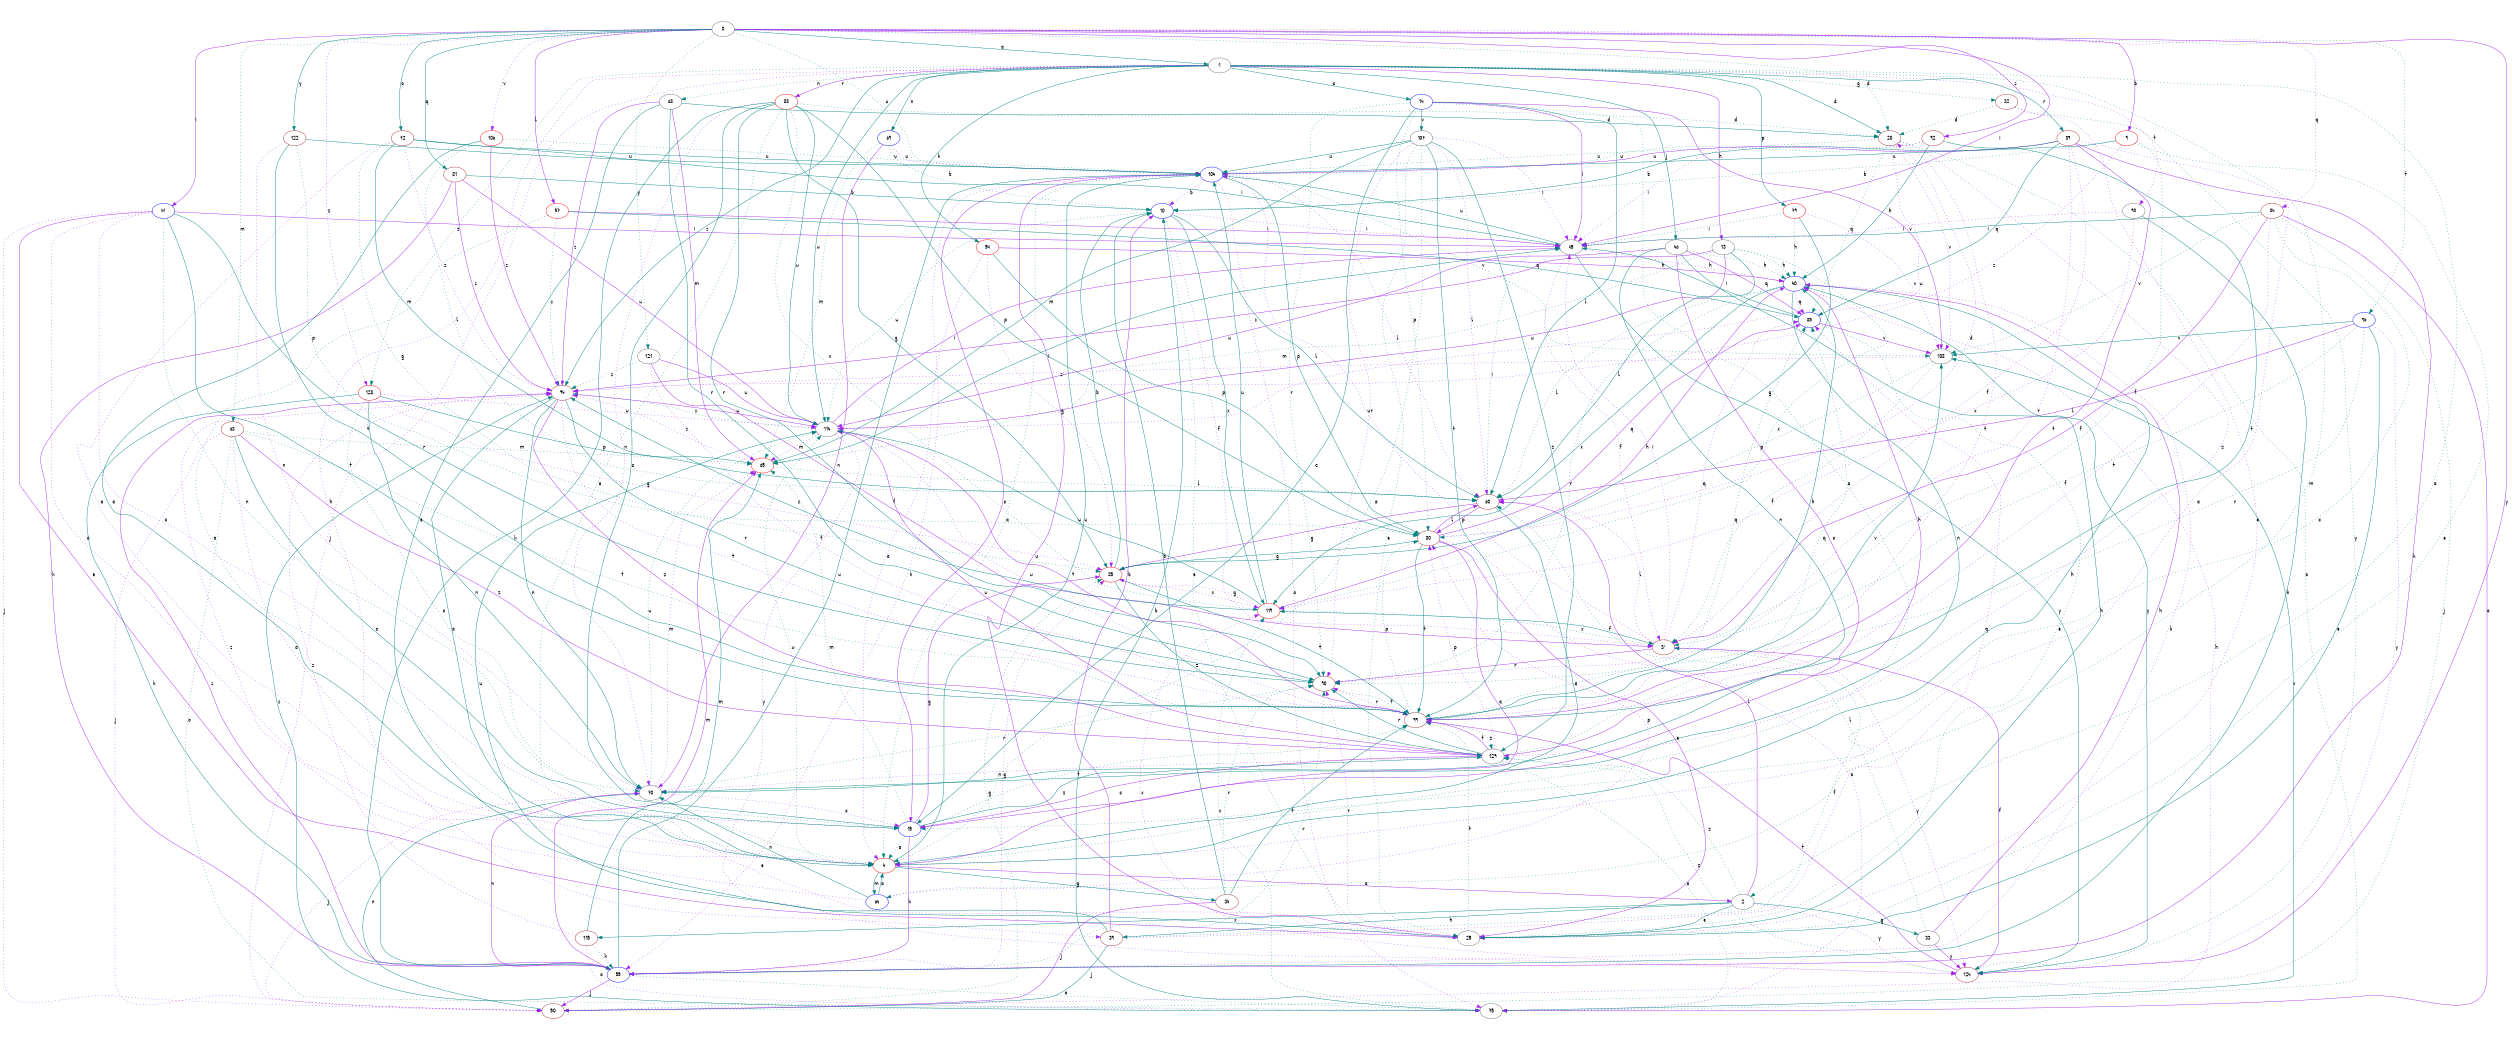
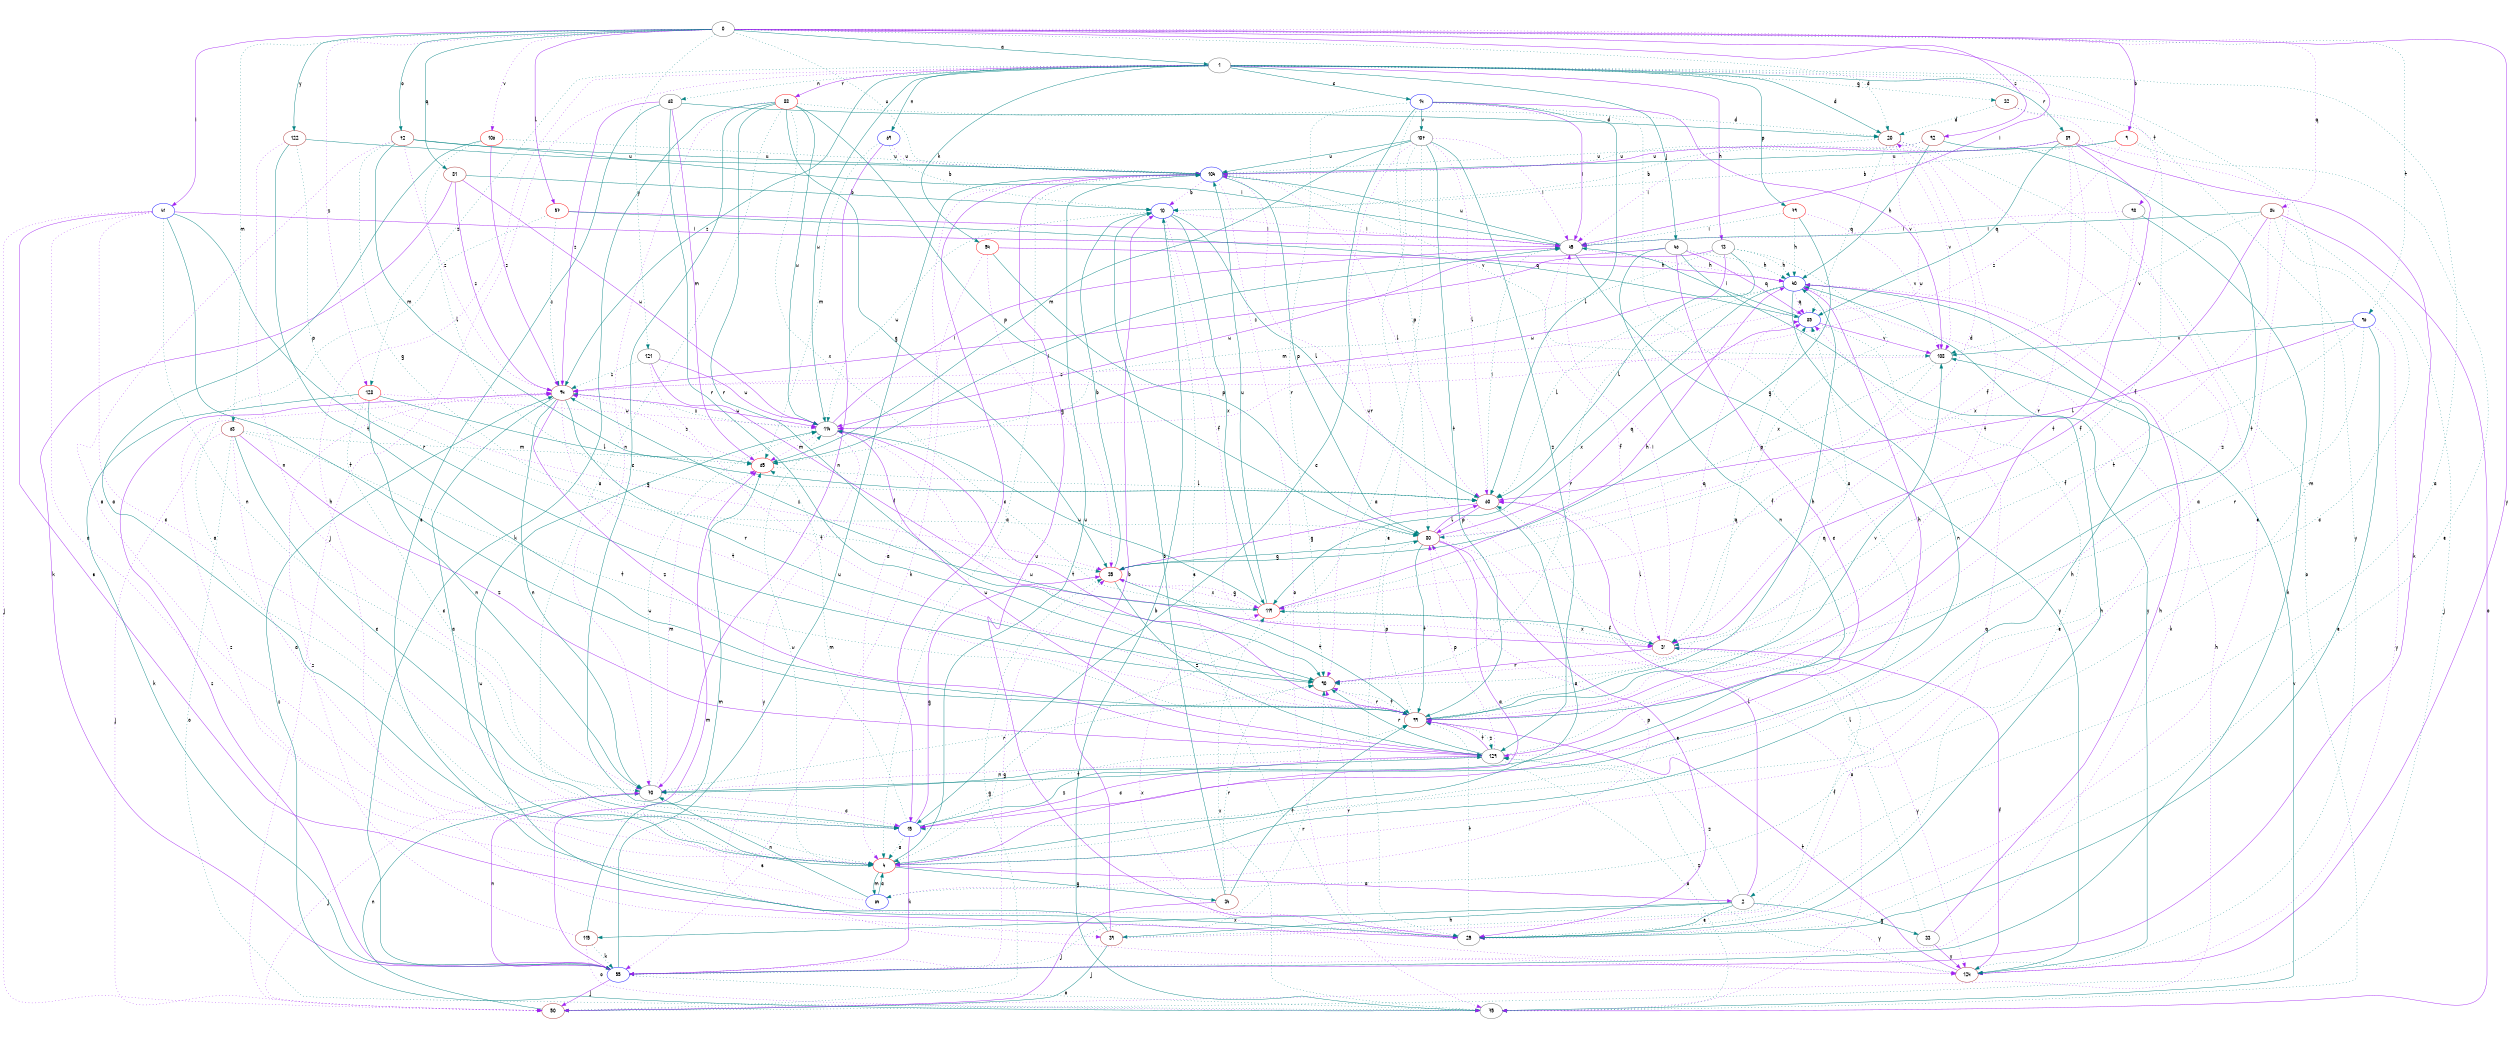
(1640, 169) -> (1640, 169)
(605, 447) -> (605, 447)
